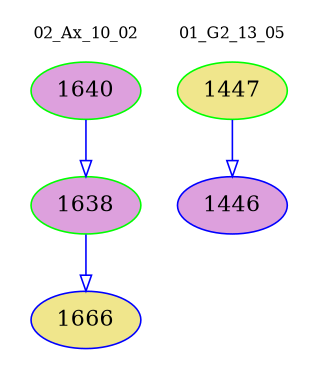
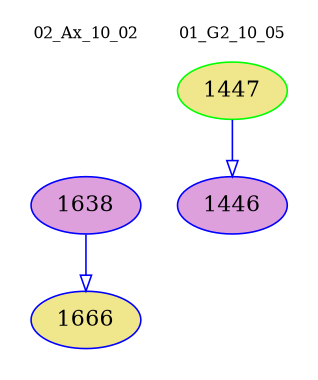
(232, 34) -> (232, 34)
(86, 91) -> none
(86, 205) -> (86, 205)
